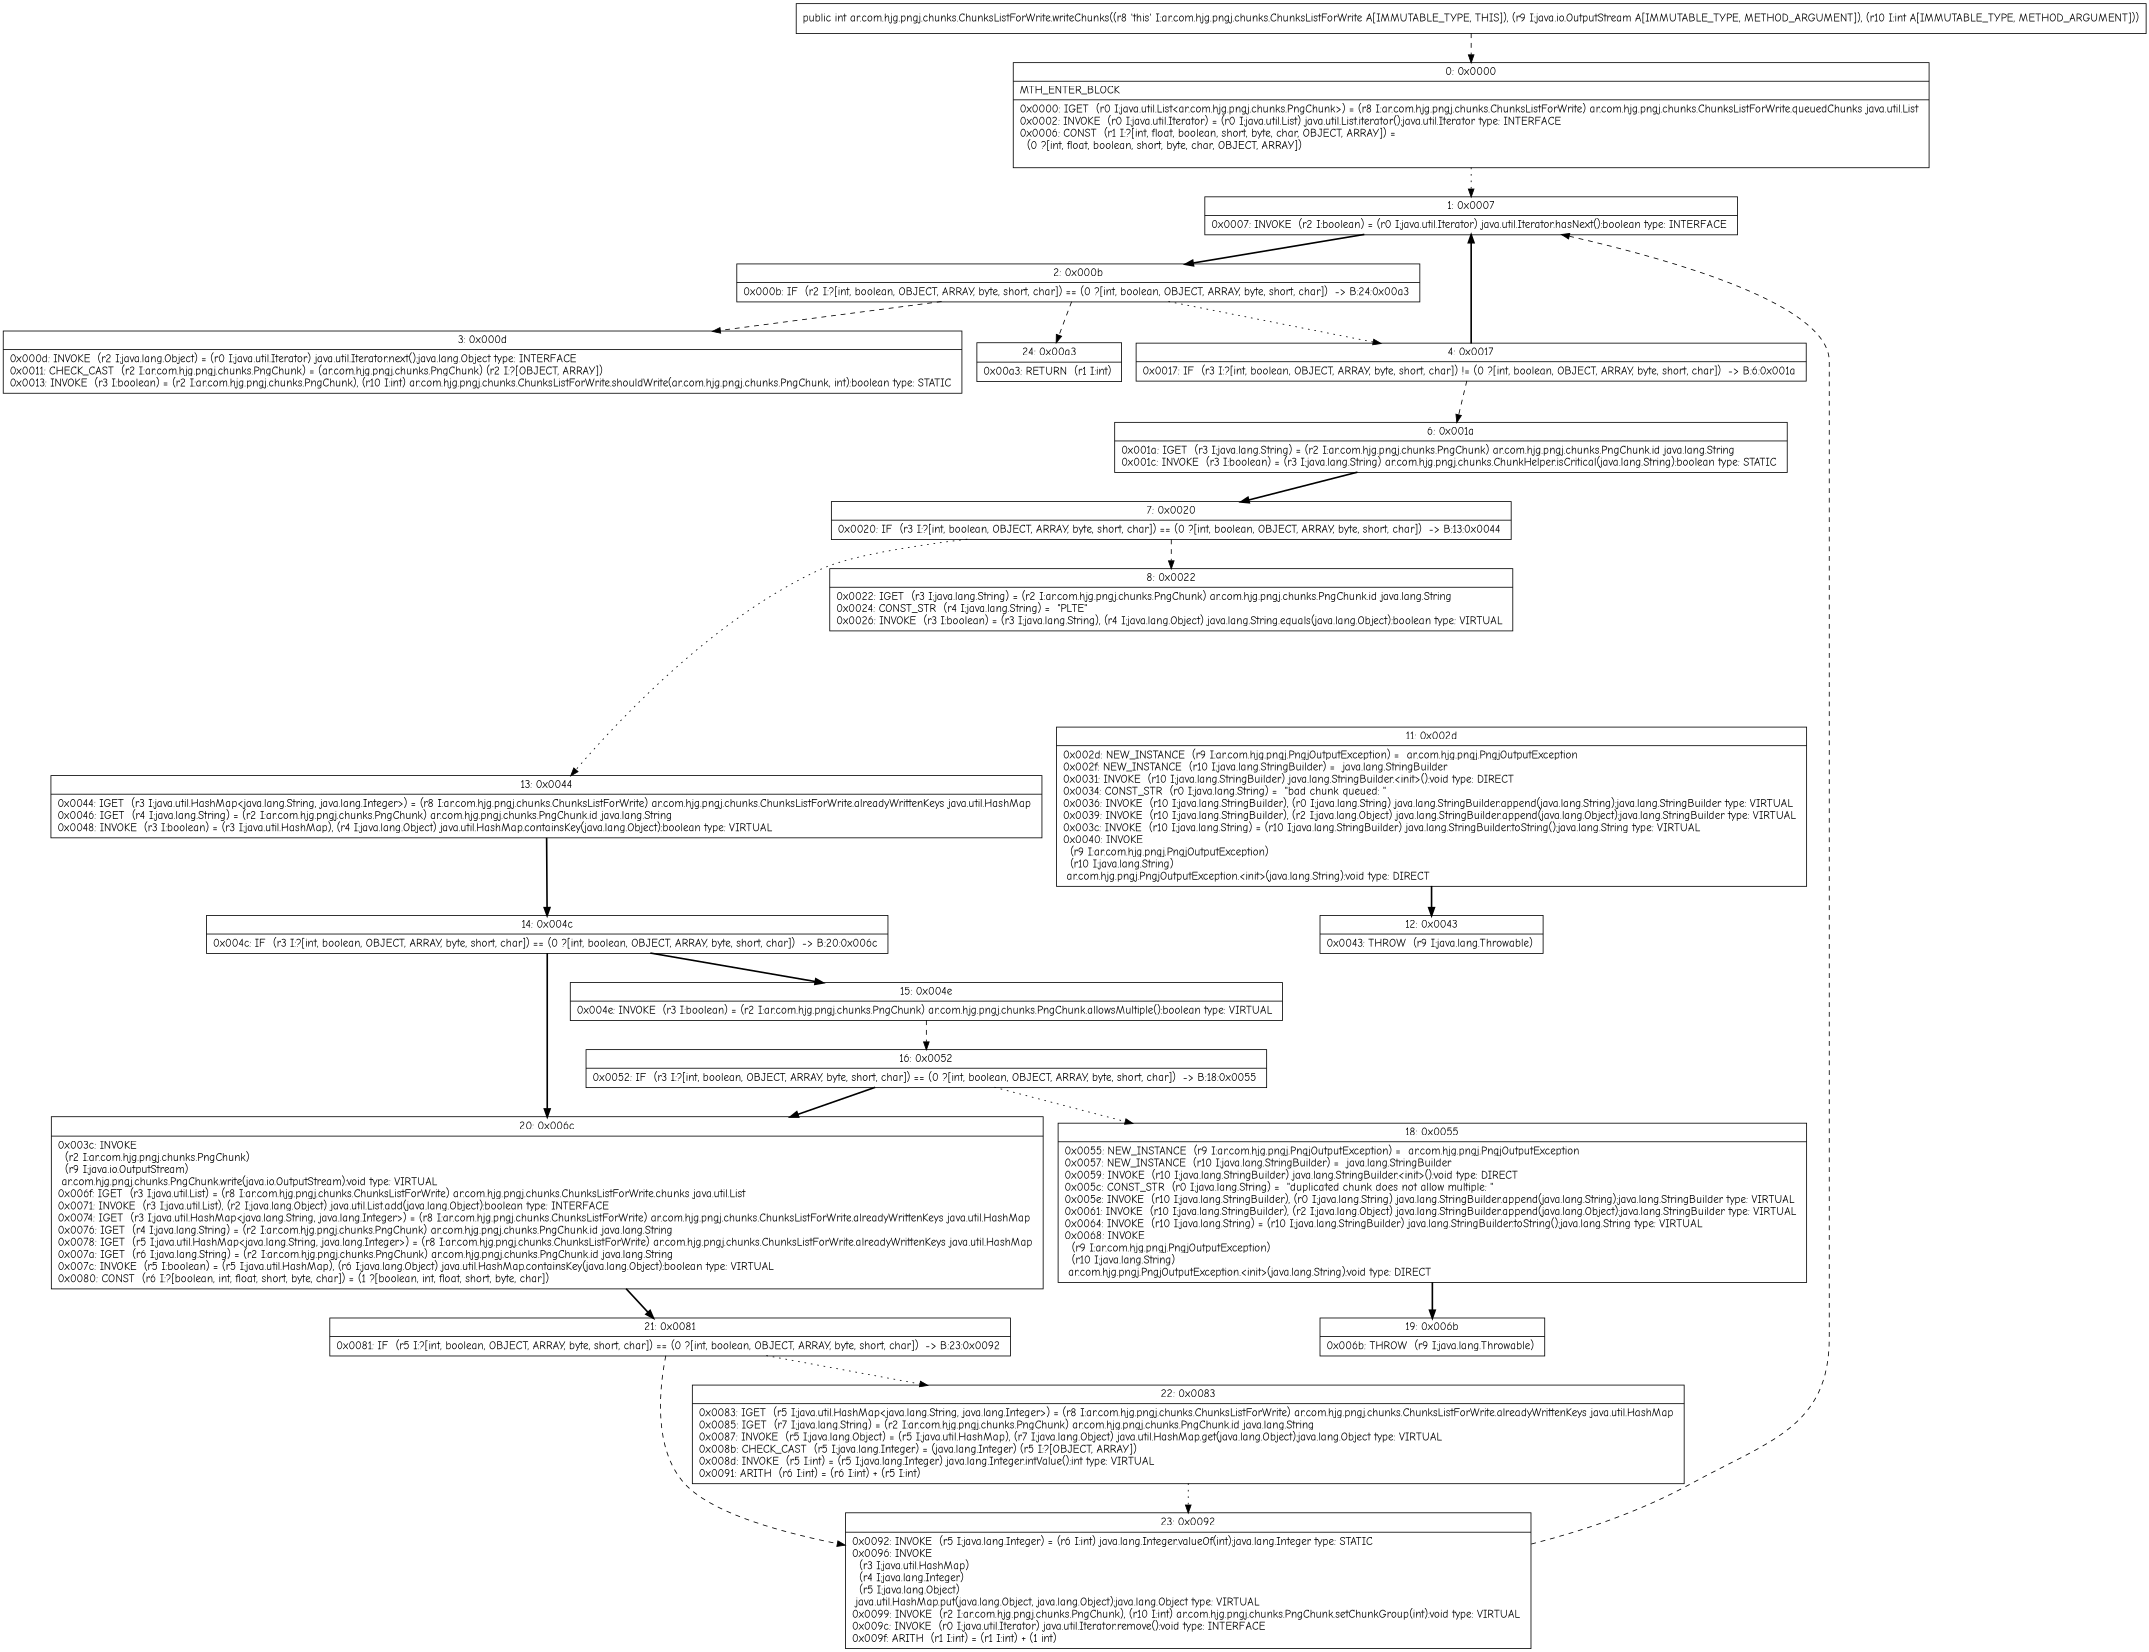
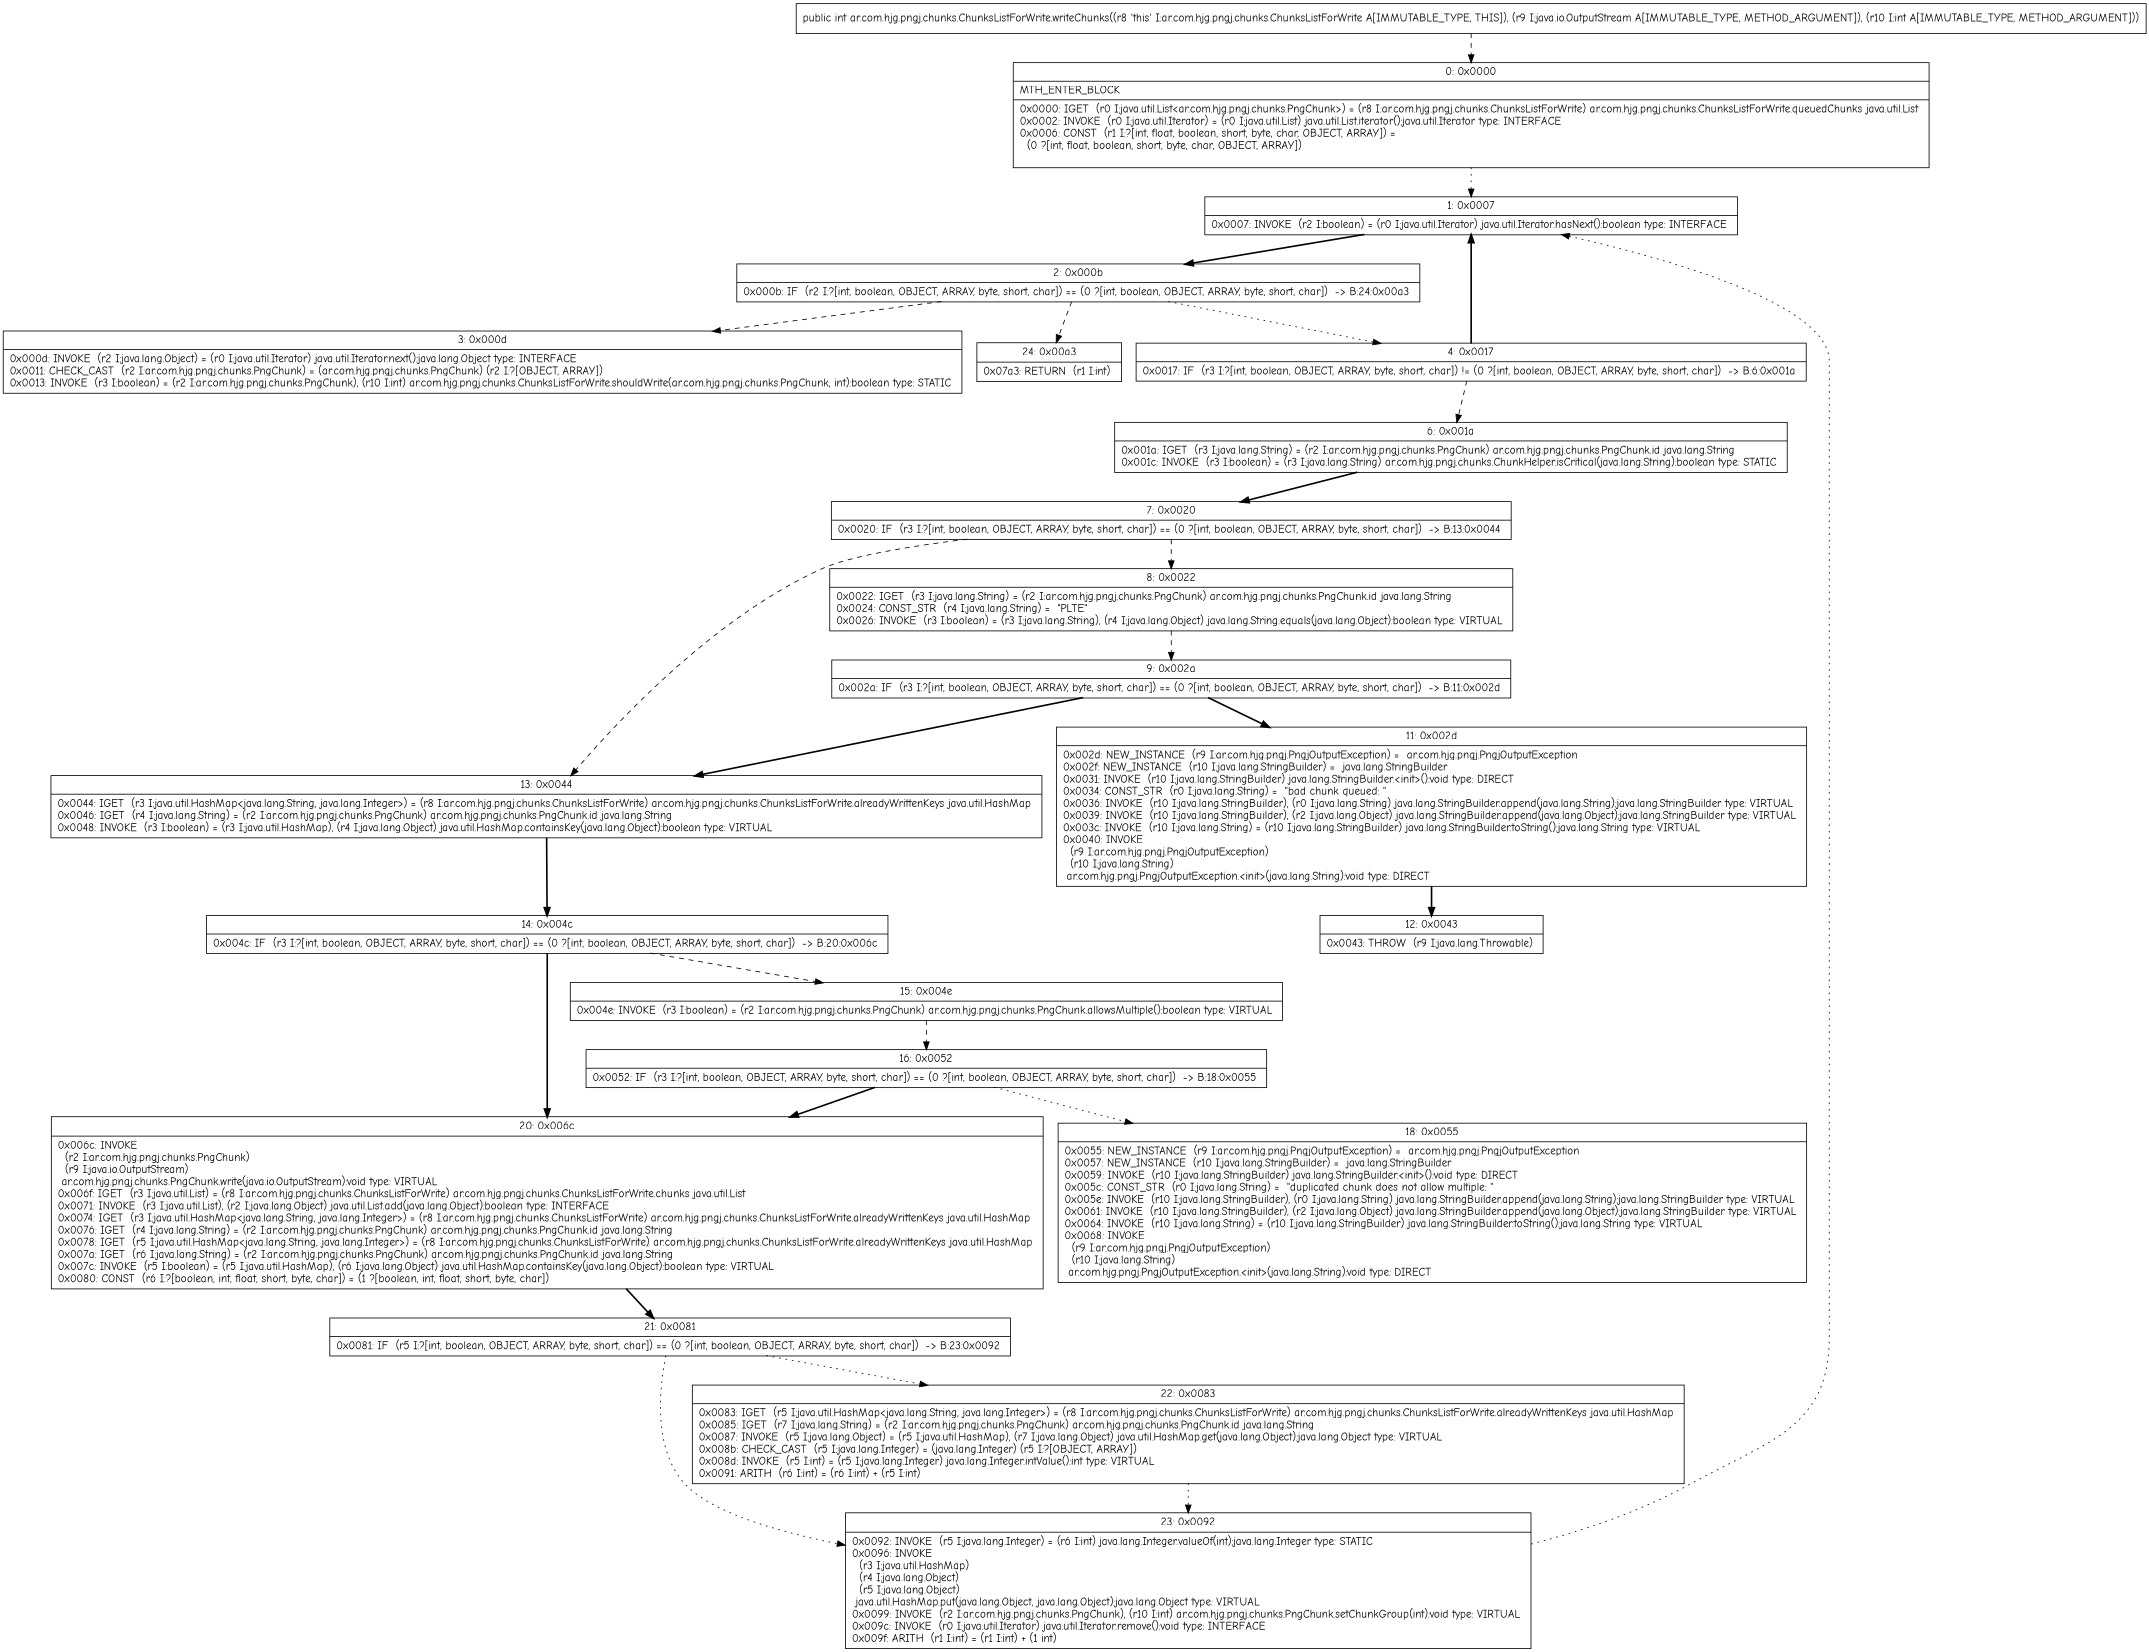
(1049, 371) -> (1049, 371)
(748, 611) -> (748, 611)
none -> (1171, 679)
(1829, 893) -> (1829, 893)
(733, 967) -> (733, 967)
(101, 1145) -> (101, 1145)
(1432, 1337) -> none
(697, 1494) -> (697, 1494)
(908, 1578) -> (906, 1578)
